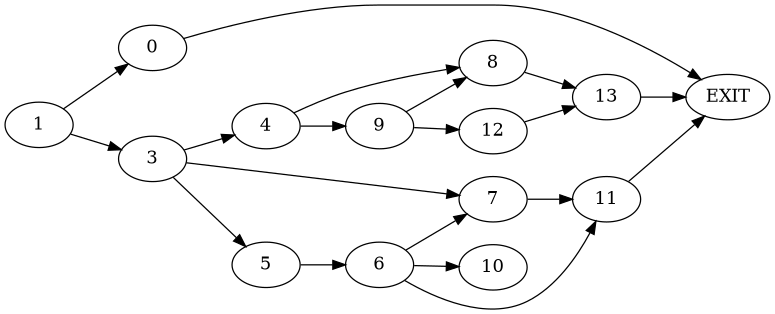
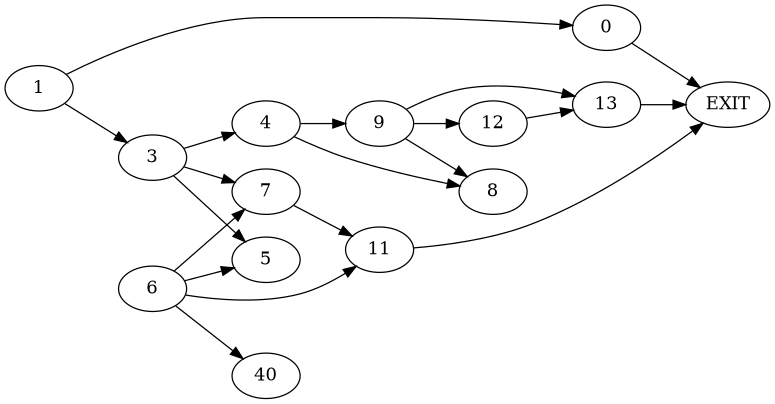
(544, 78) -> (483, 87)
(317, 265) -> (203, 276)
(493, 267) -> (266, 376)
